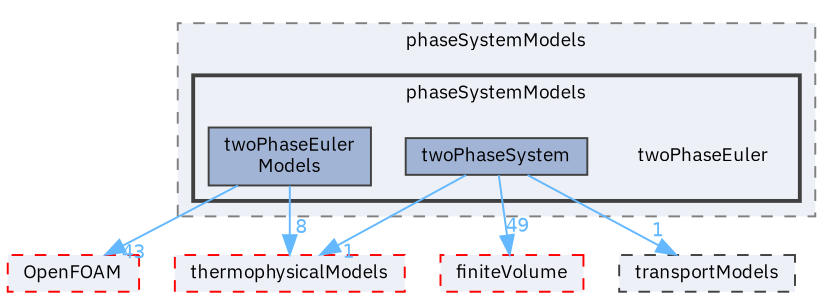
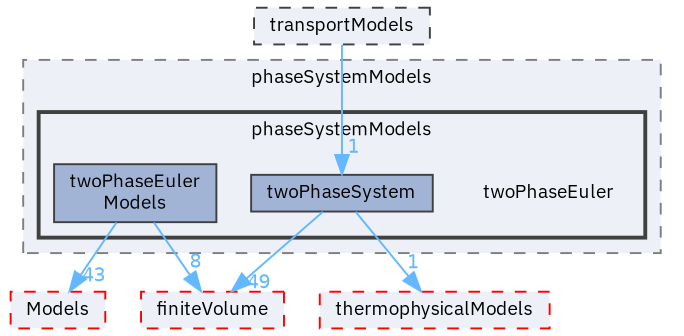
(290, 210) -> (172, 249)
(593, 210) -> (342, 100)
(73, 273) -> (58, 310)
